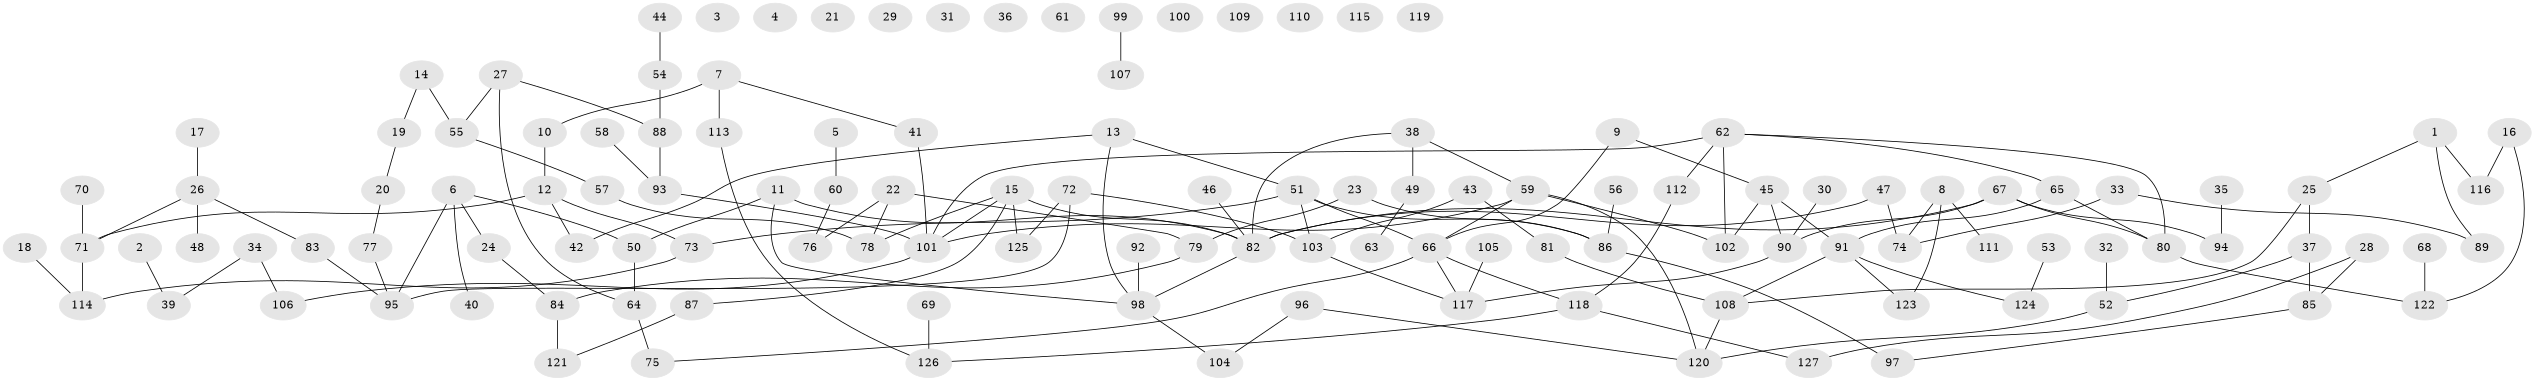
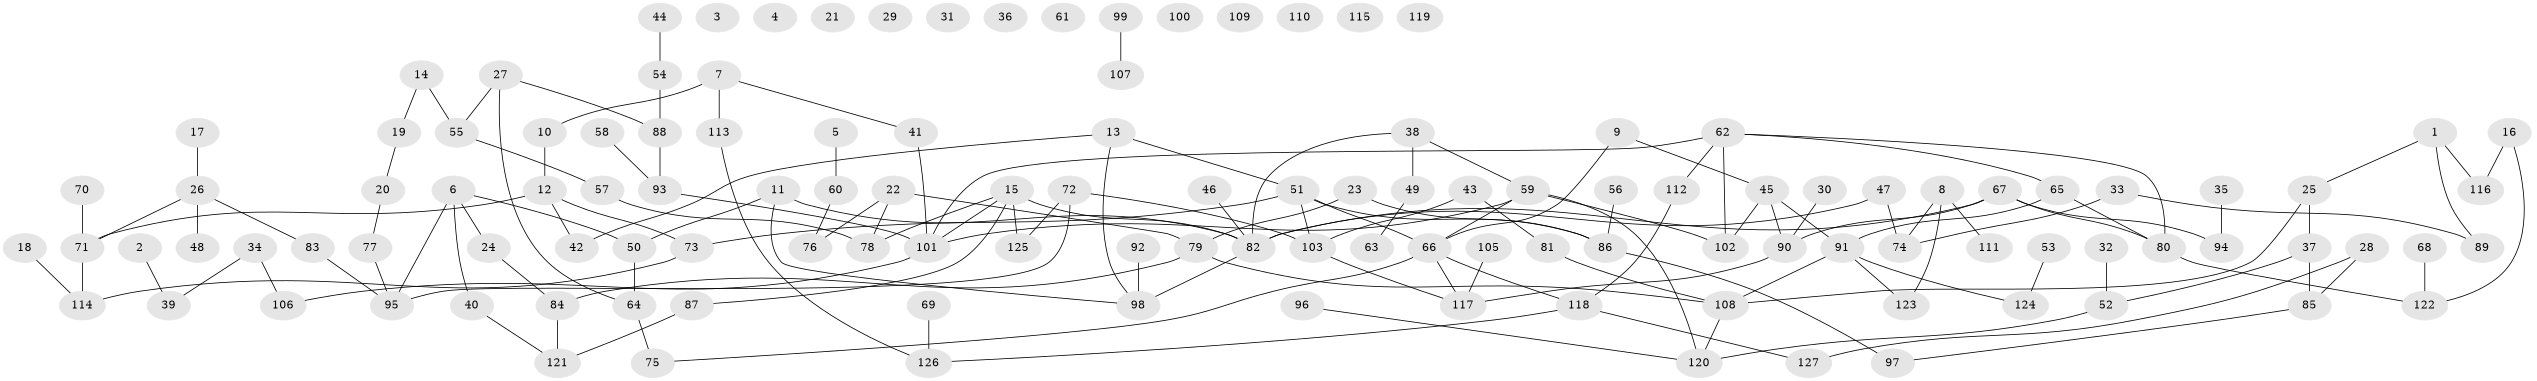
none -> (1444, 287)
none -> (515, 334)
(1220, 363) -> none
